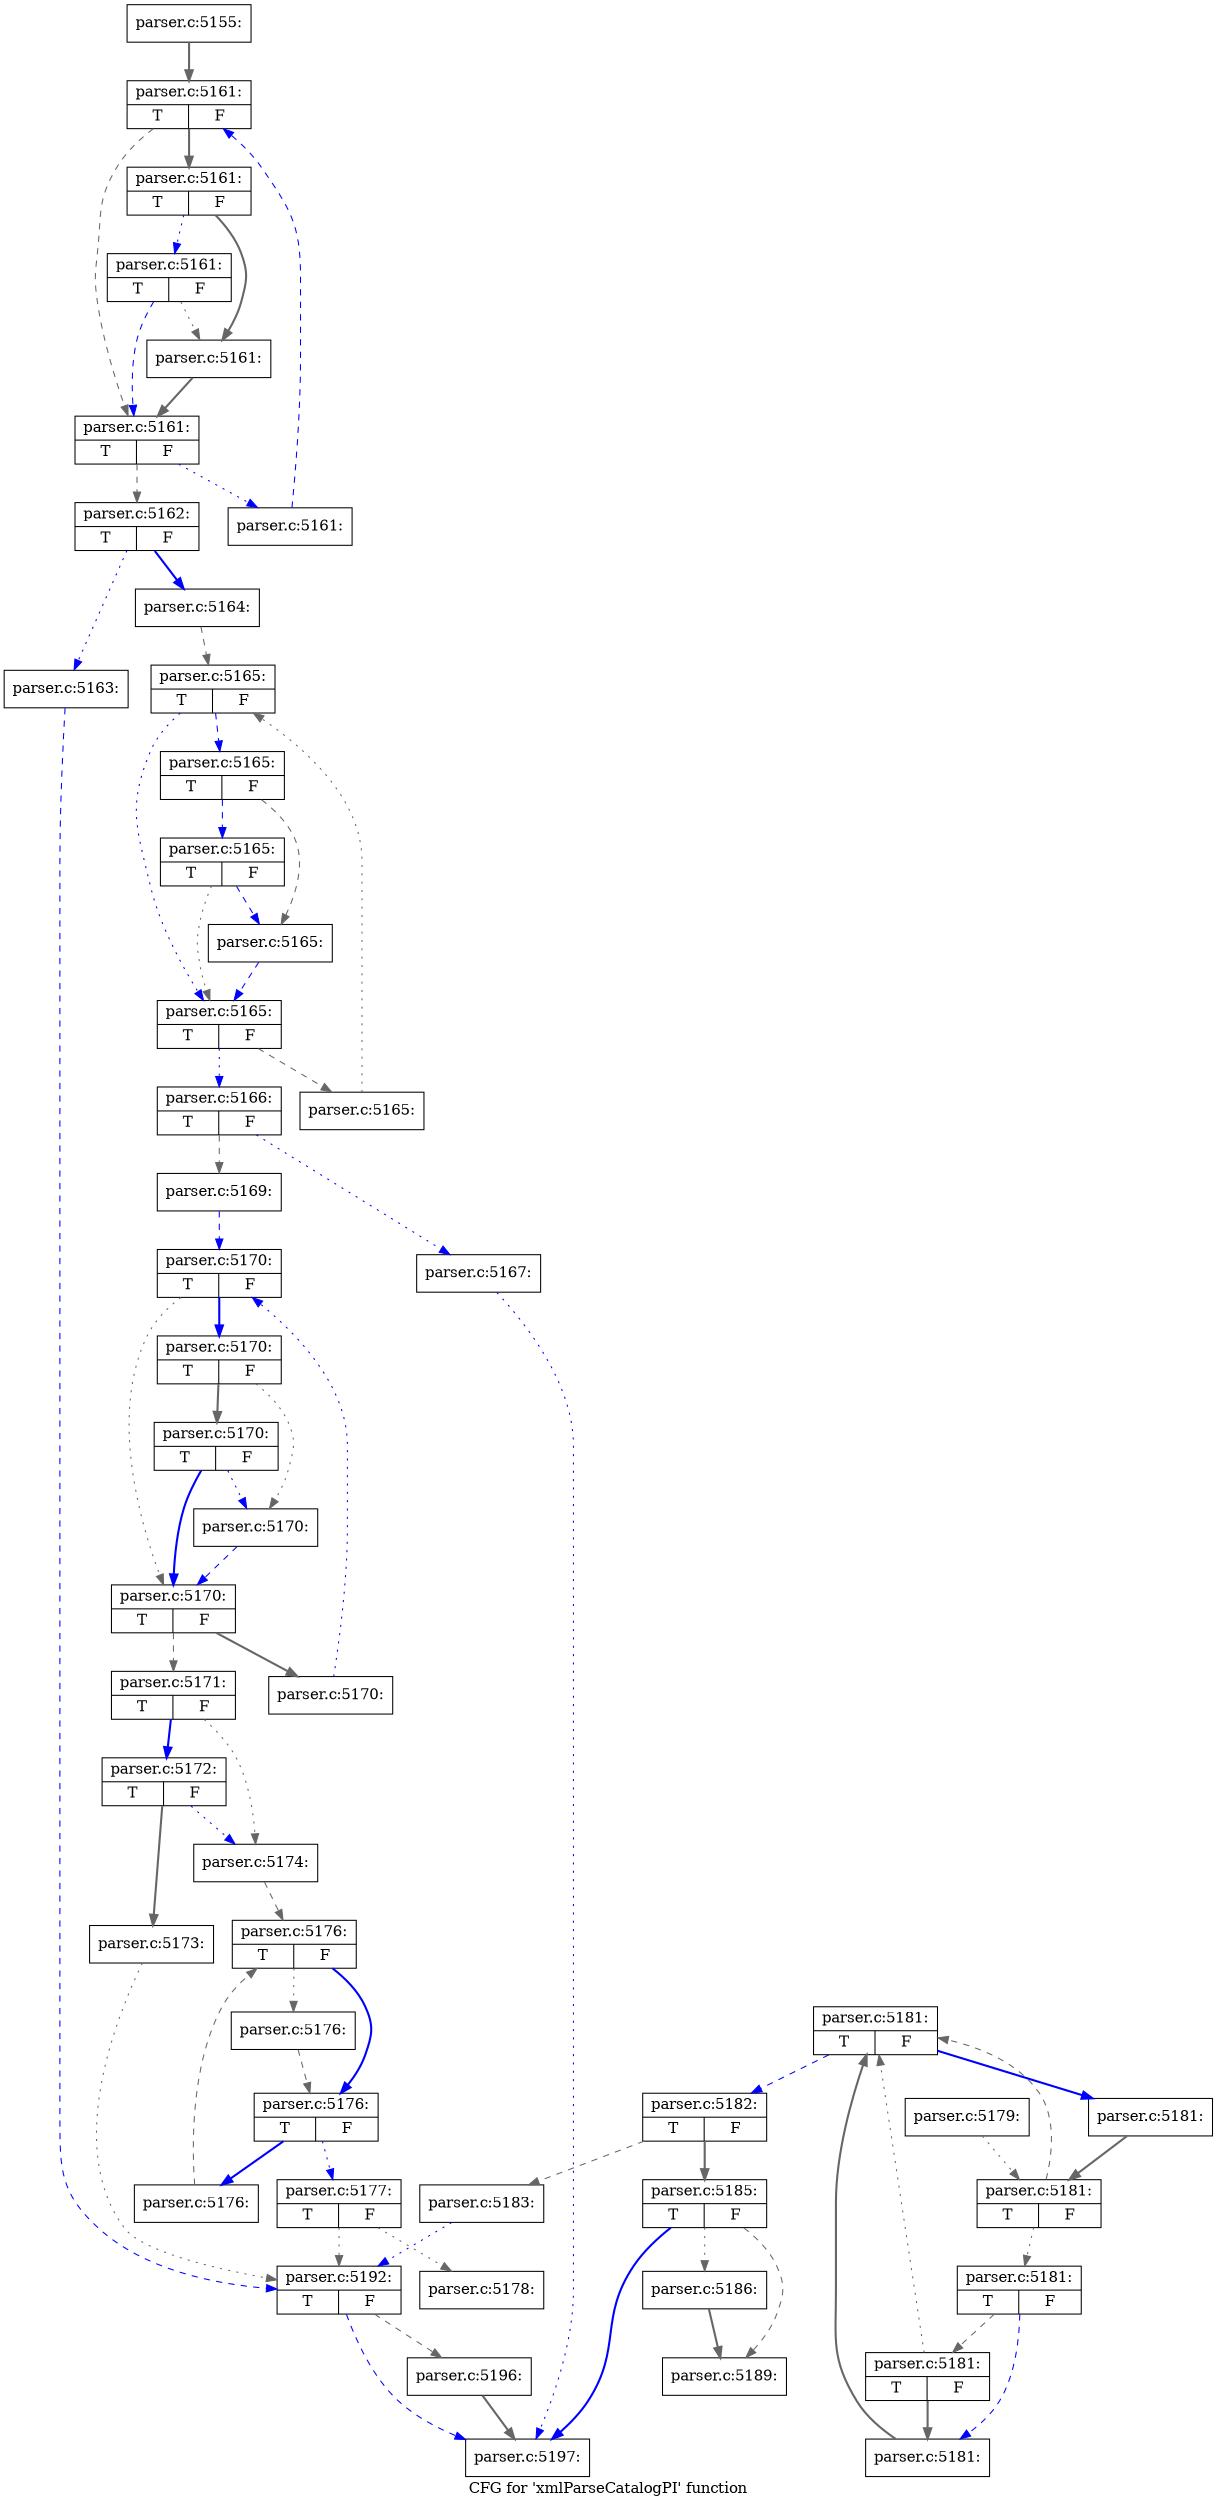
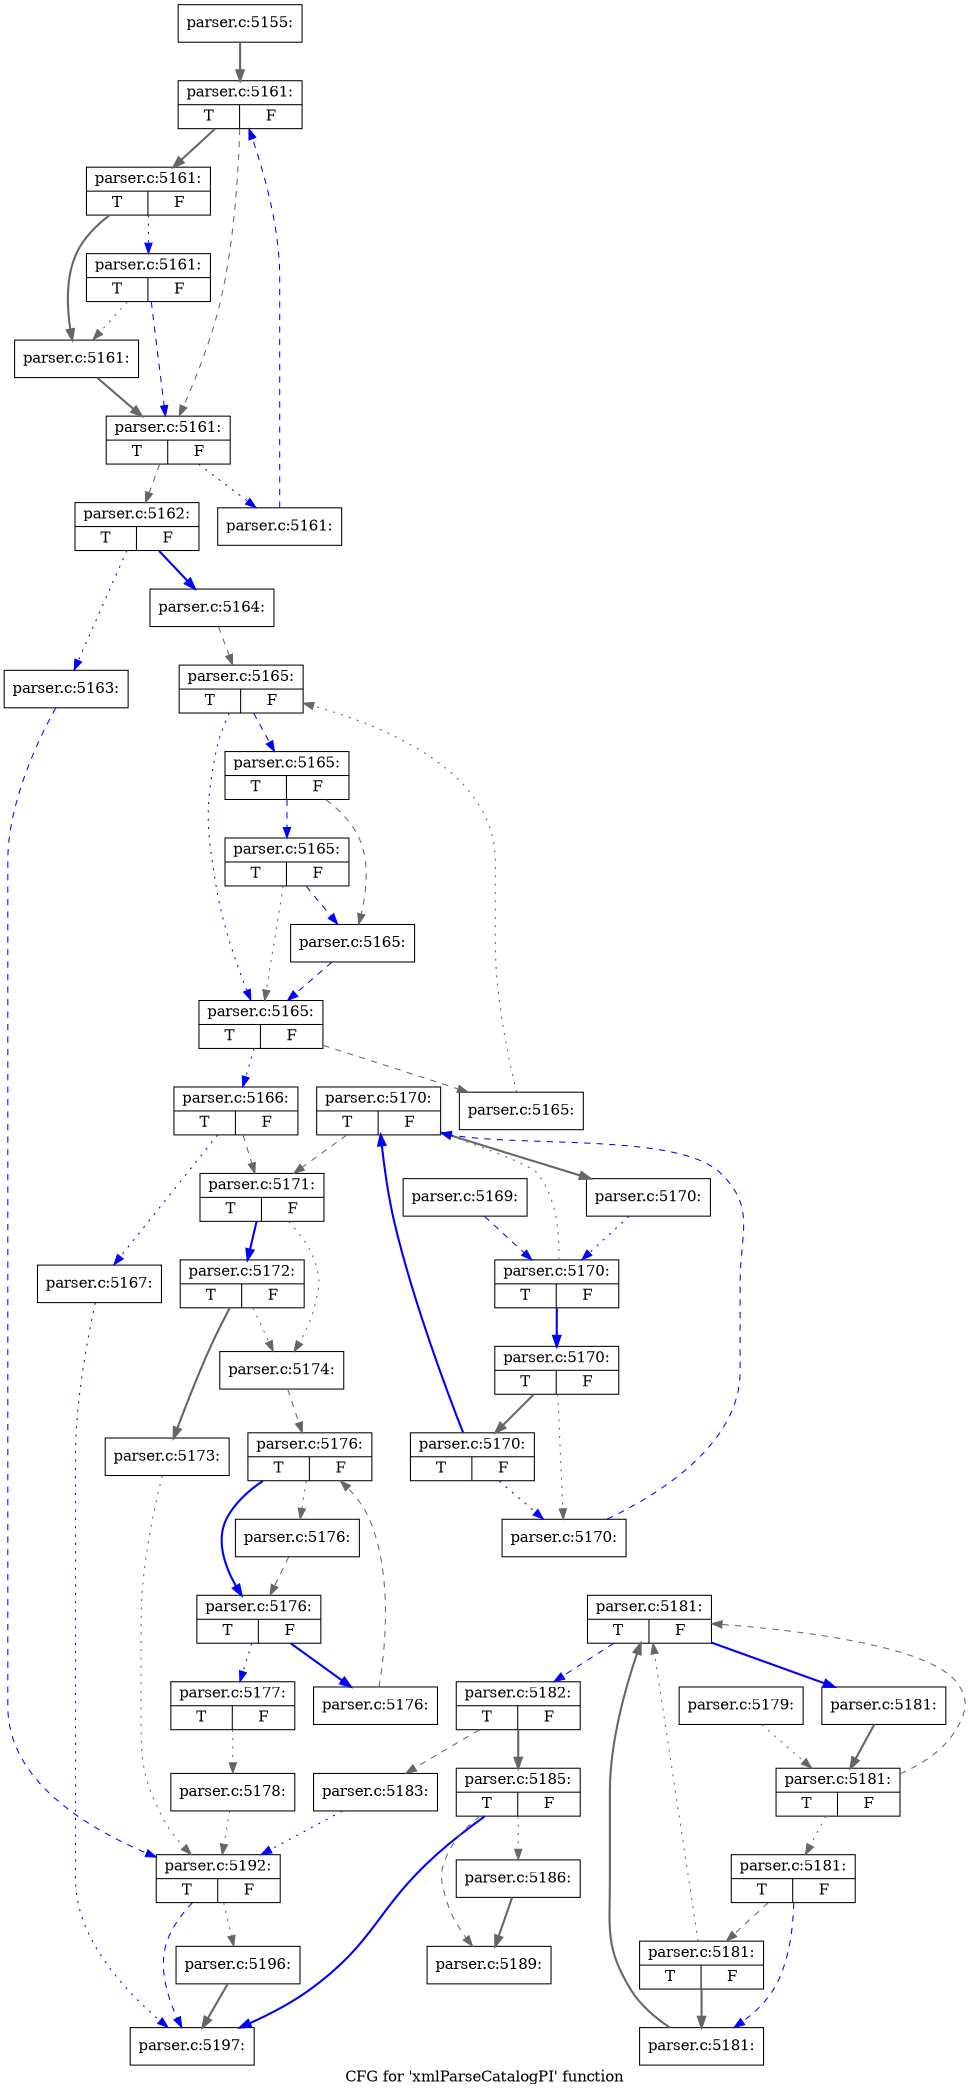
(219, 1149) -> (247, 1149)
(209, 1822) -> (261, 1325)
(339, 2242) -> (227, 1828)
(404, 2333) -> (228, 1919)
